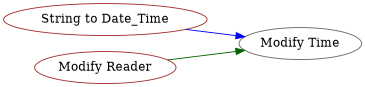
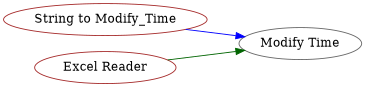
(105, 20) -> (105, 20)
(105, 68) -> (105, 68)
